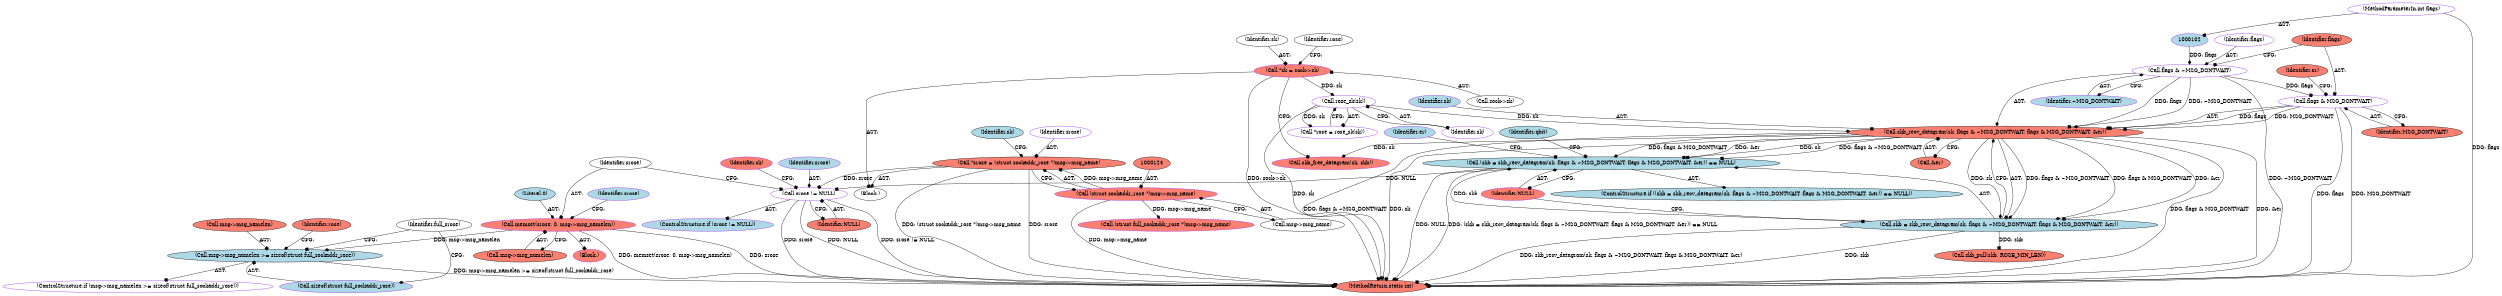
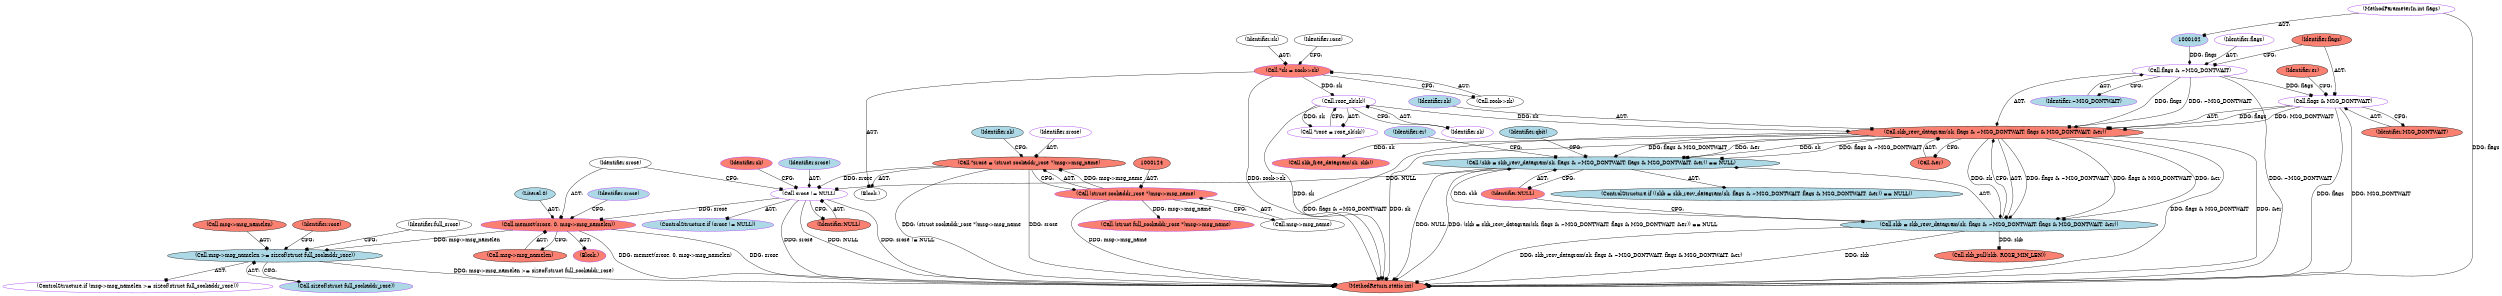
(1279, 122) -> (1397, 85)
none -> (691, 209)
(448, 271) -> (267, 275)
